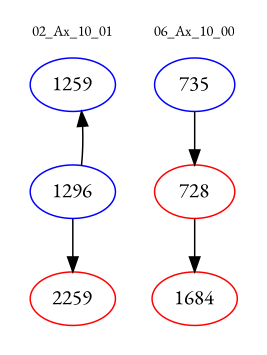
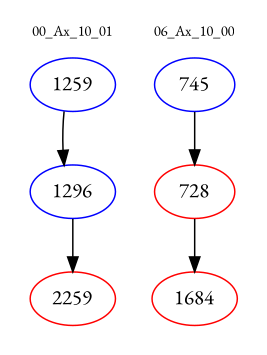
(73, 32) -> (73, 32)
(195, 85) -> (195, 85)
(83, 146) -> (63, 131)
